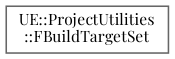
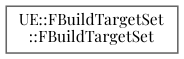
(87, 30) -> (92, 30)
